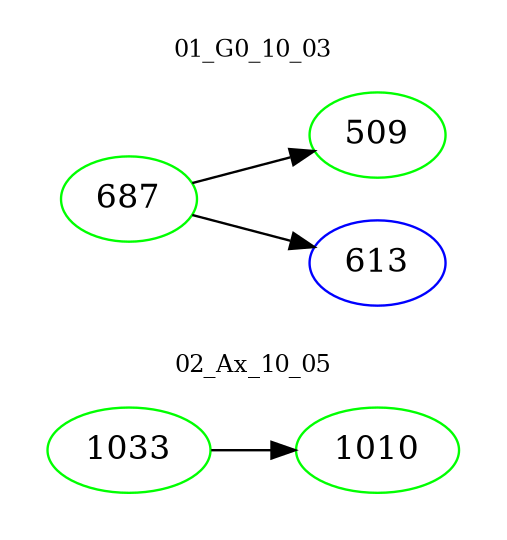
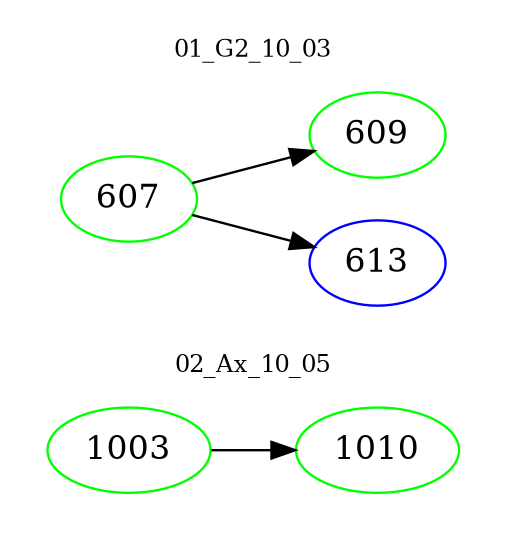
(253, 51) -> (253, 51)
(378, 135) -> (378, 135)
(129, 199) -> (129, 199)
(129, 450) -> (129, 450)
